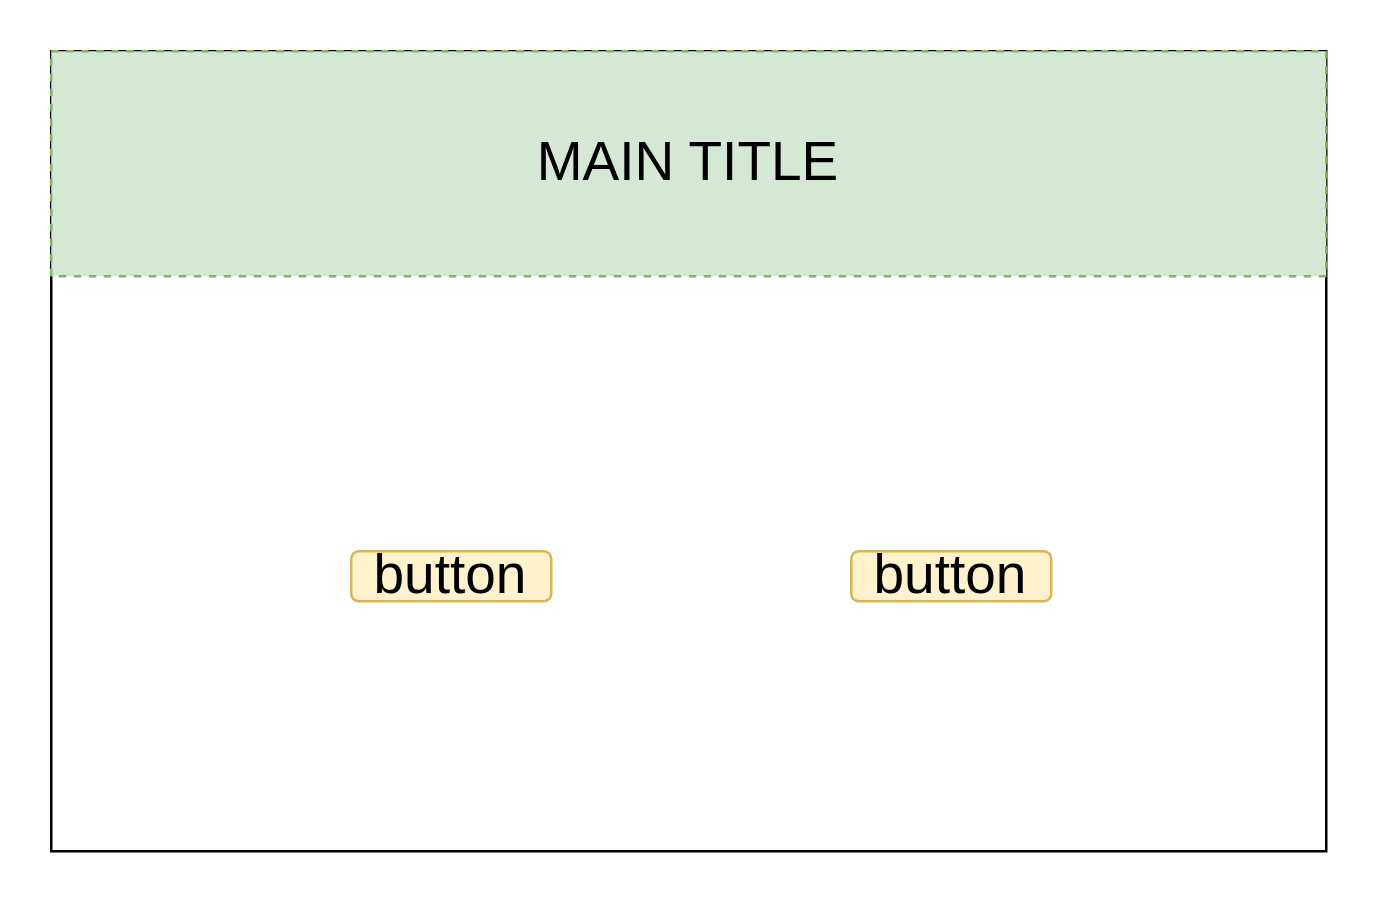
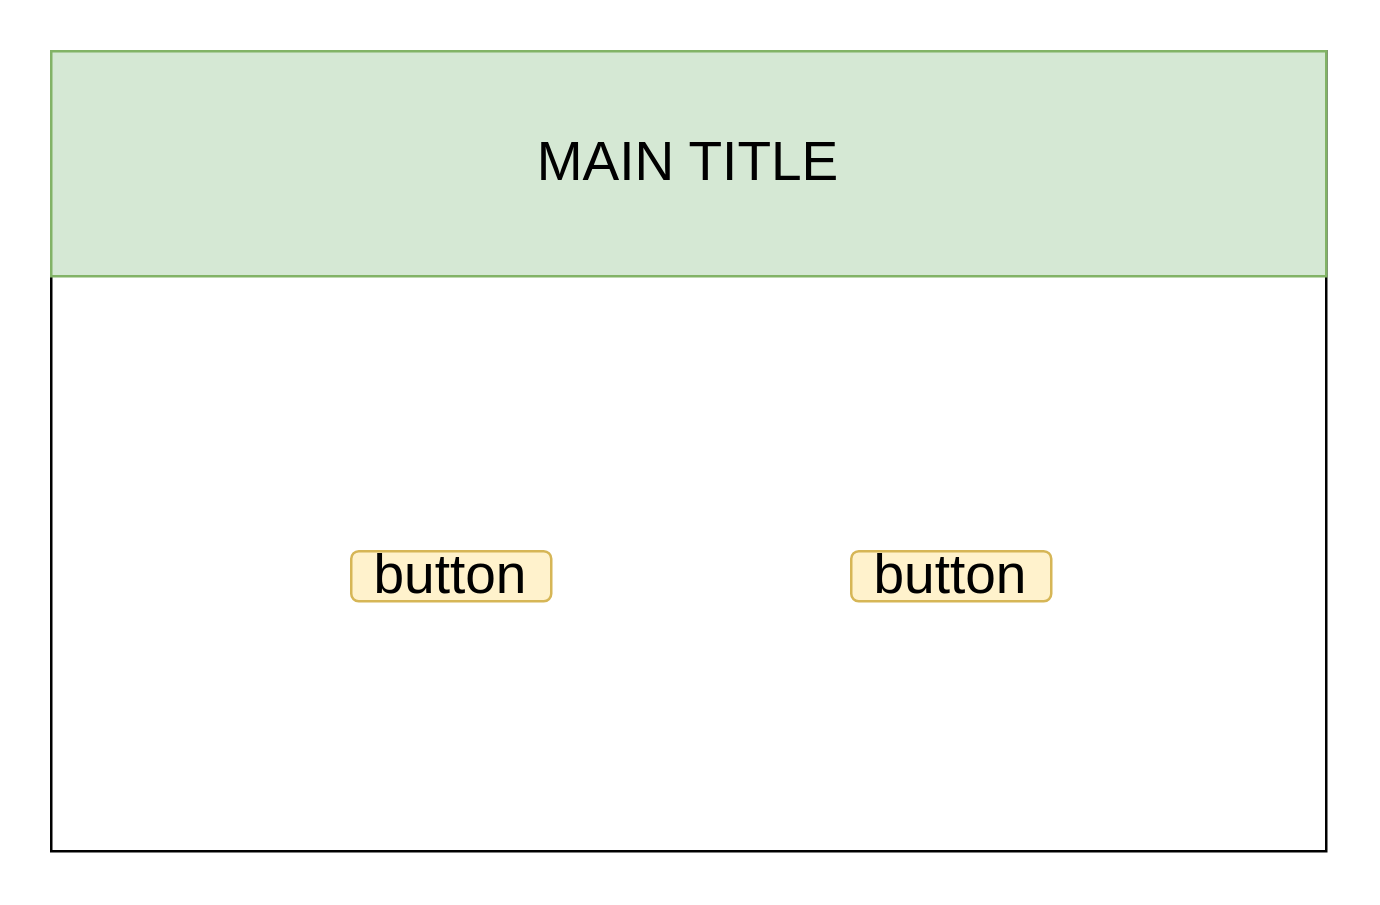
(689, 164) -> (689, 164)
